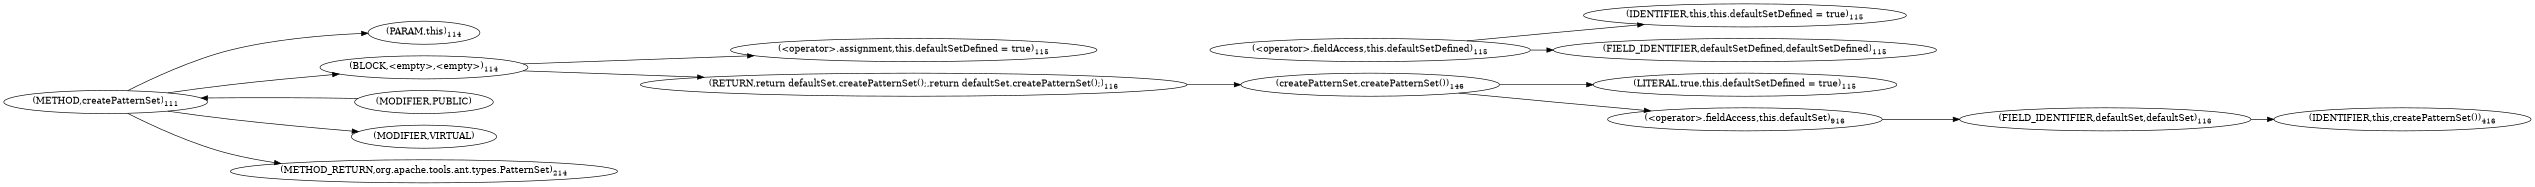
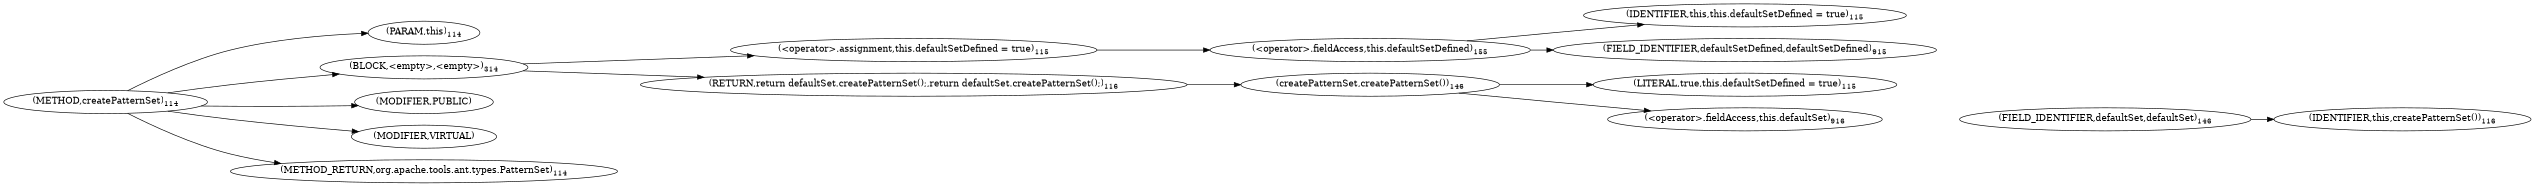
(1481, 49) -> (1481, 49)
(1880, 49) -> (1880, 49)
none -> (1150, 50)
(491, 66) -> (491, 66)
(283, 98) -> (276, 106)
(171, 101) -> (171, 101)
(2205, 118) -> (2205, 118)
(2489, 118) -> (2489, 118)
(1918, 119) -> none
(560, 170) -> (560, 170)
